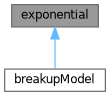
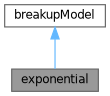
(55, 54) -> (55, 54)
